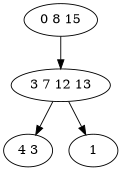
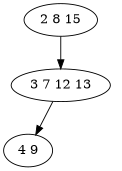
(61, 20) -> (61, 20)
(28, 151) -> (28, 151)
(93, 151) -> none
